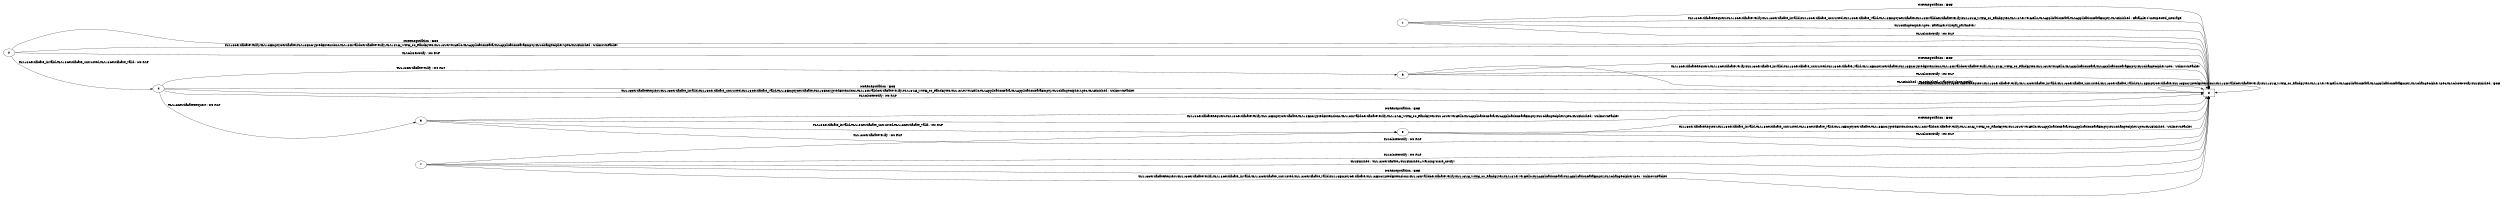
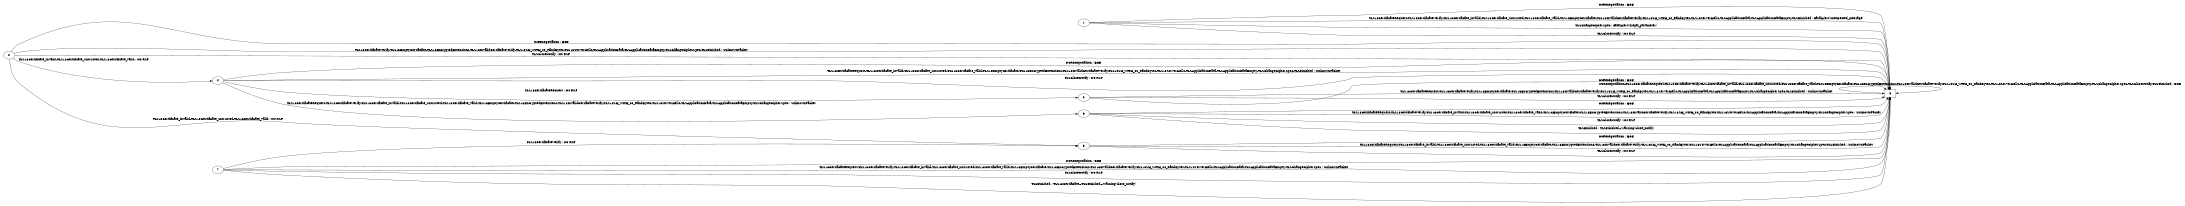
(421, 68) -> (551, 103)
(911, 131) -> (528, 132)
